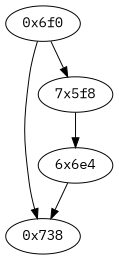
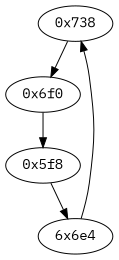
(76, 95) -> (43, 165)
(25, 125) -> (61, 55)
